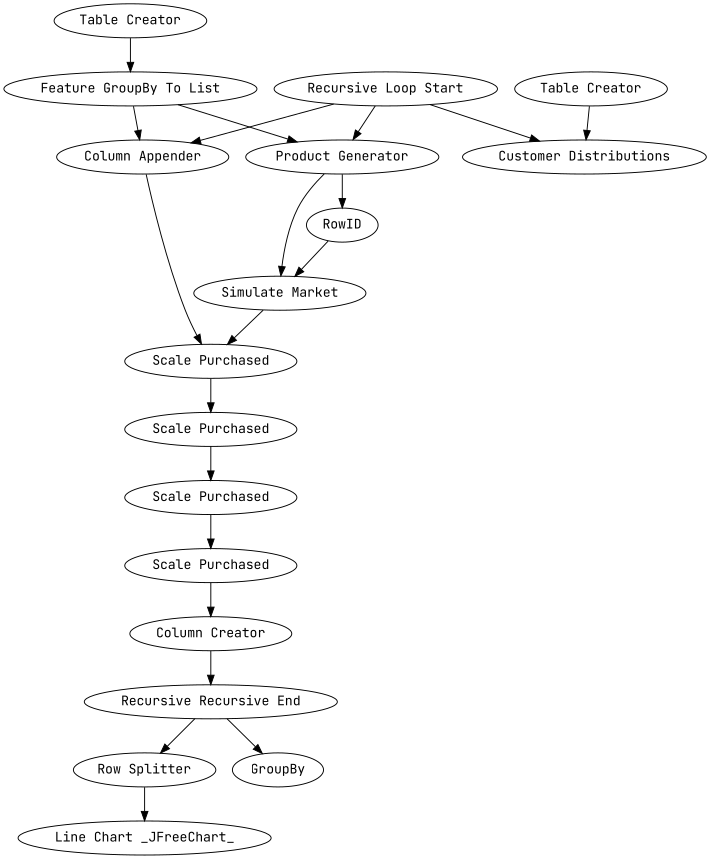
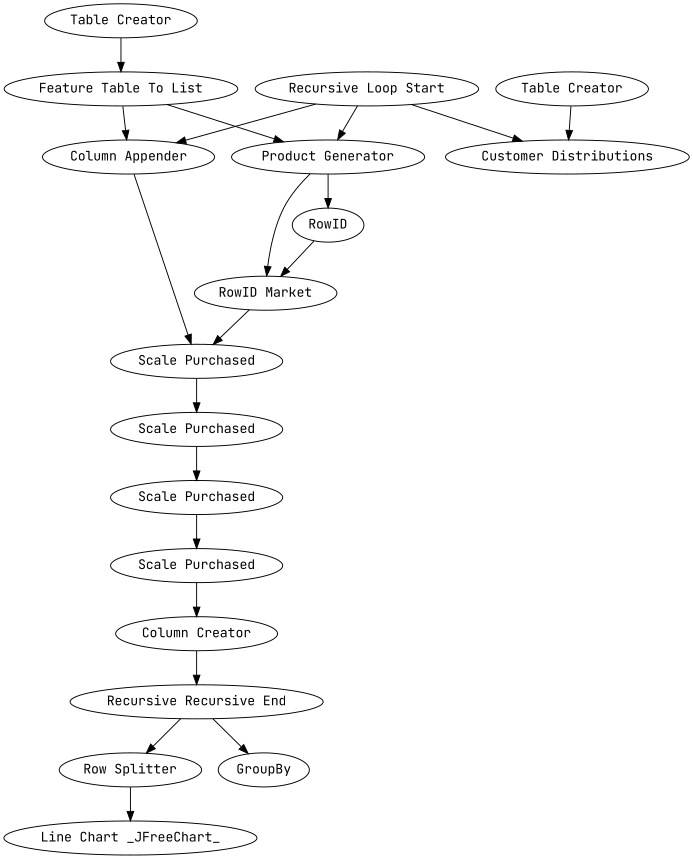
(130, 89) -> (121, 89)
(280, 293) -> (266, 293)
